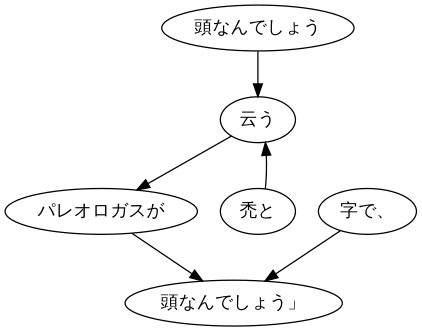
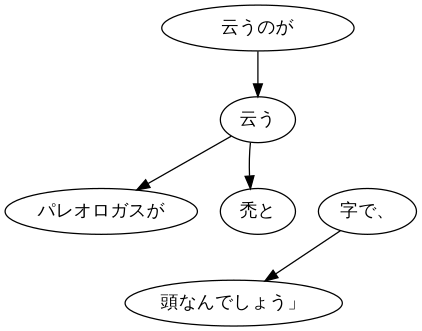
(258, 28) -> (258, 28)
(266, 172) -> (249, 159)
(162, 253) -> none
